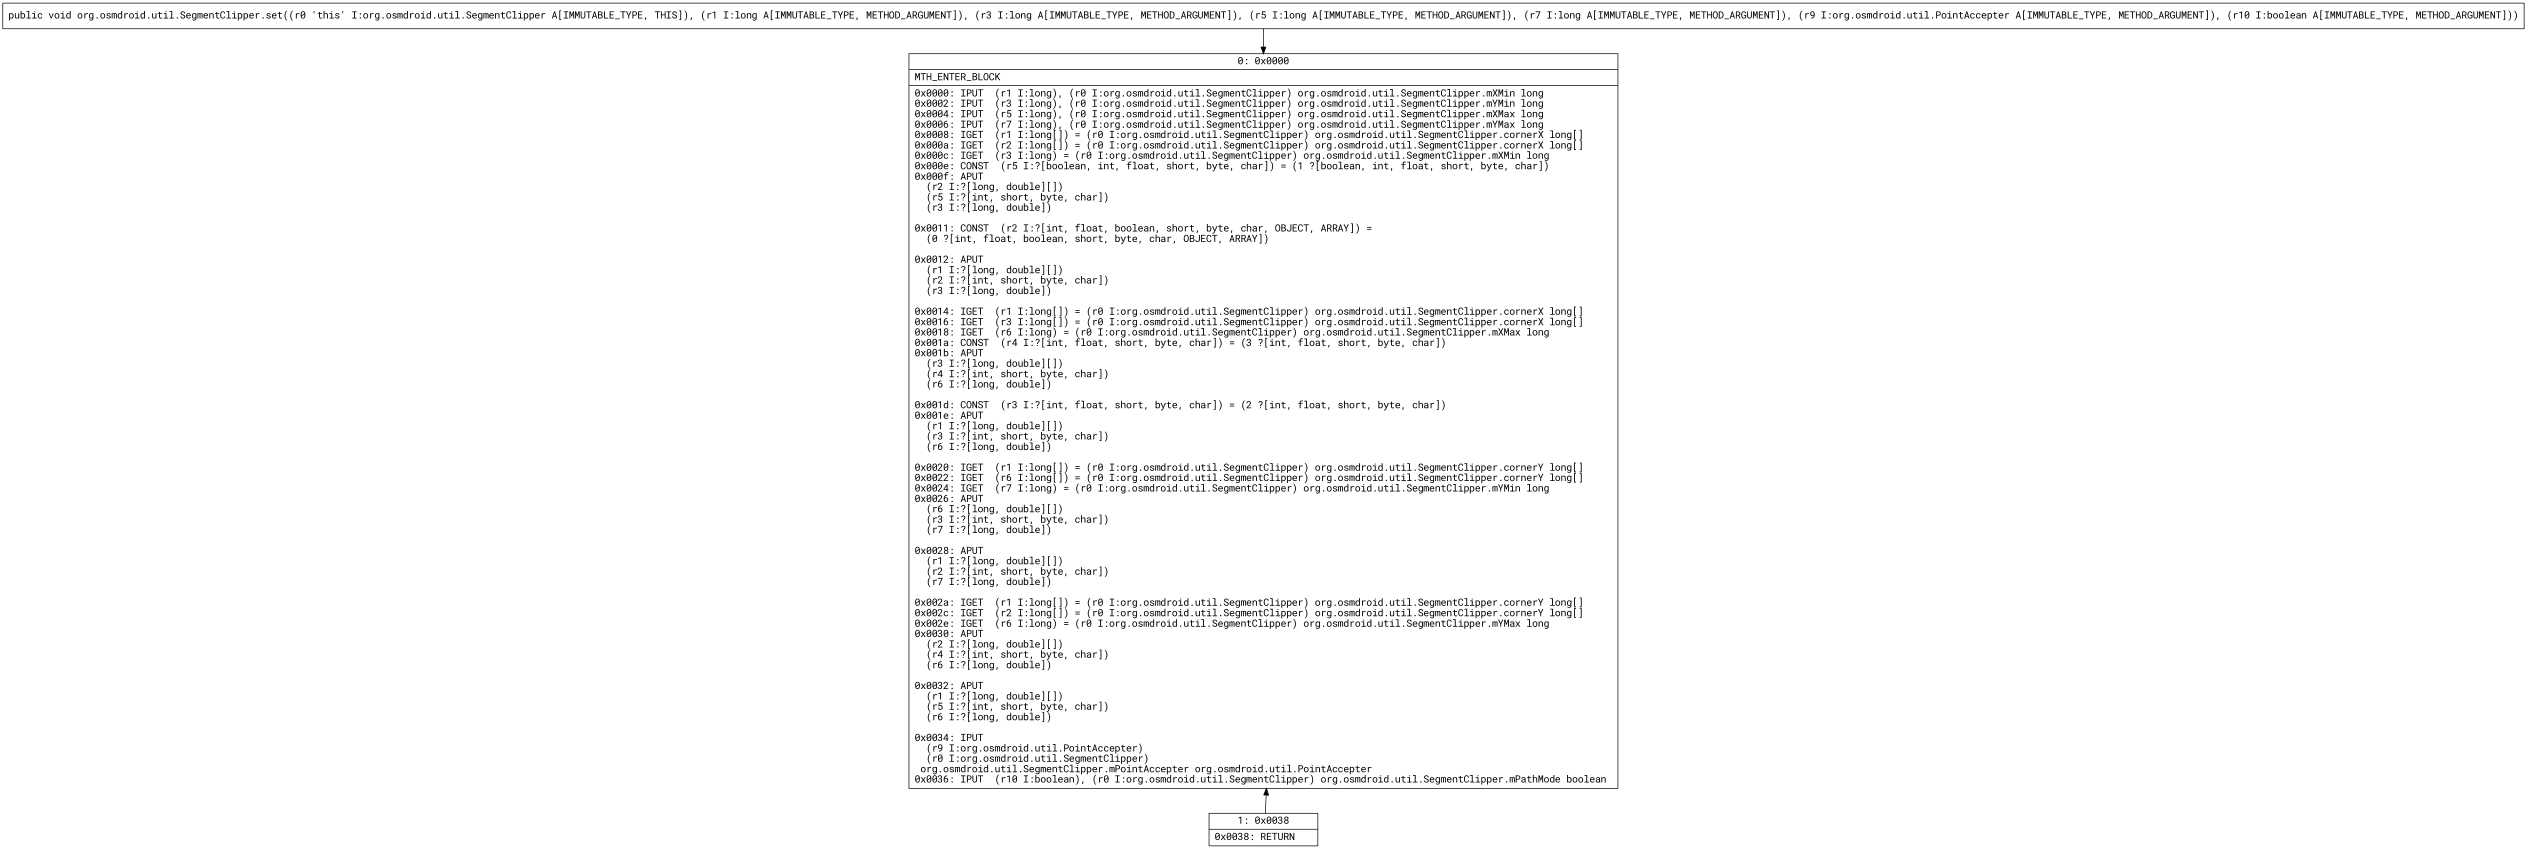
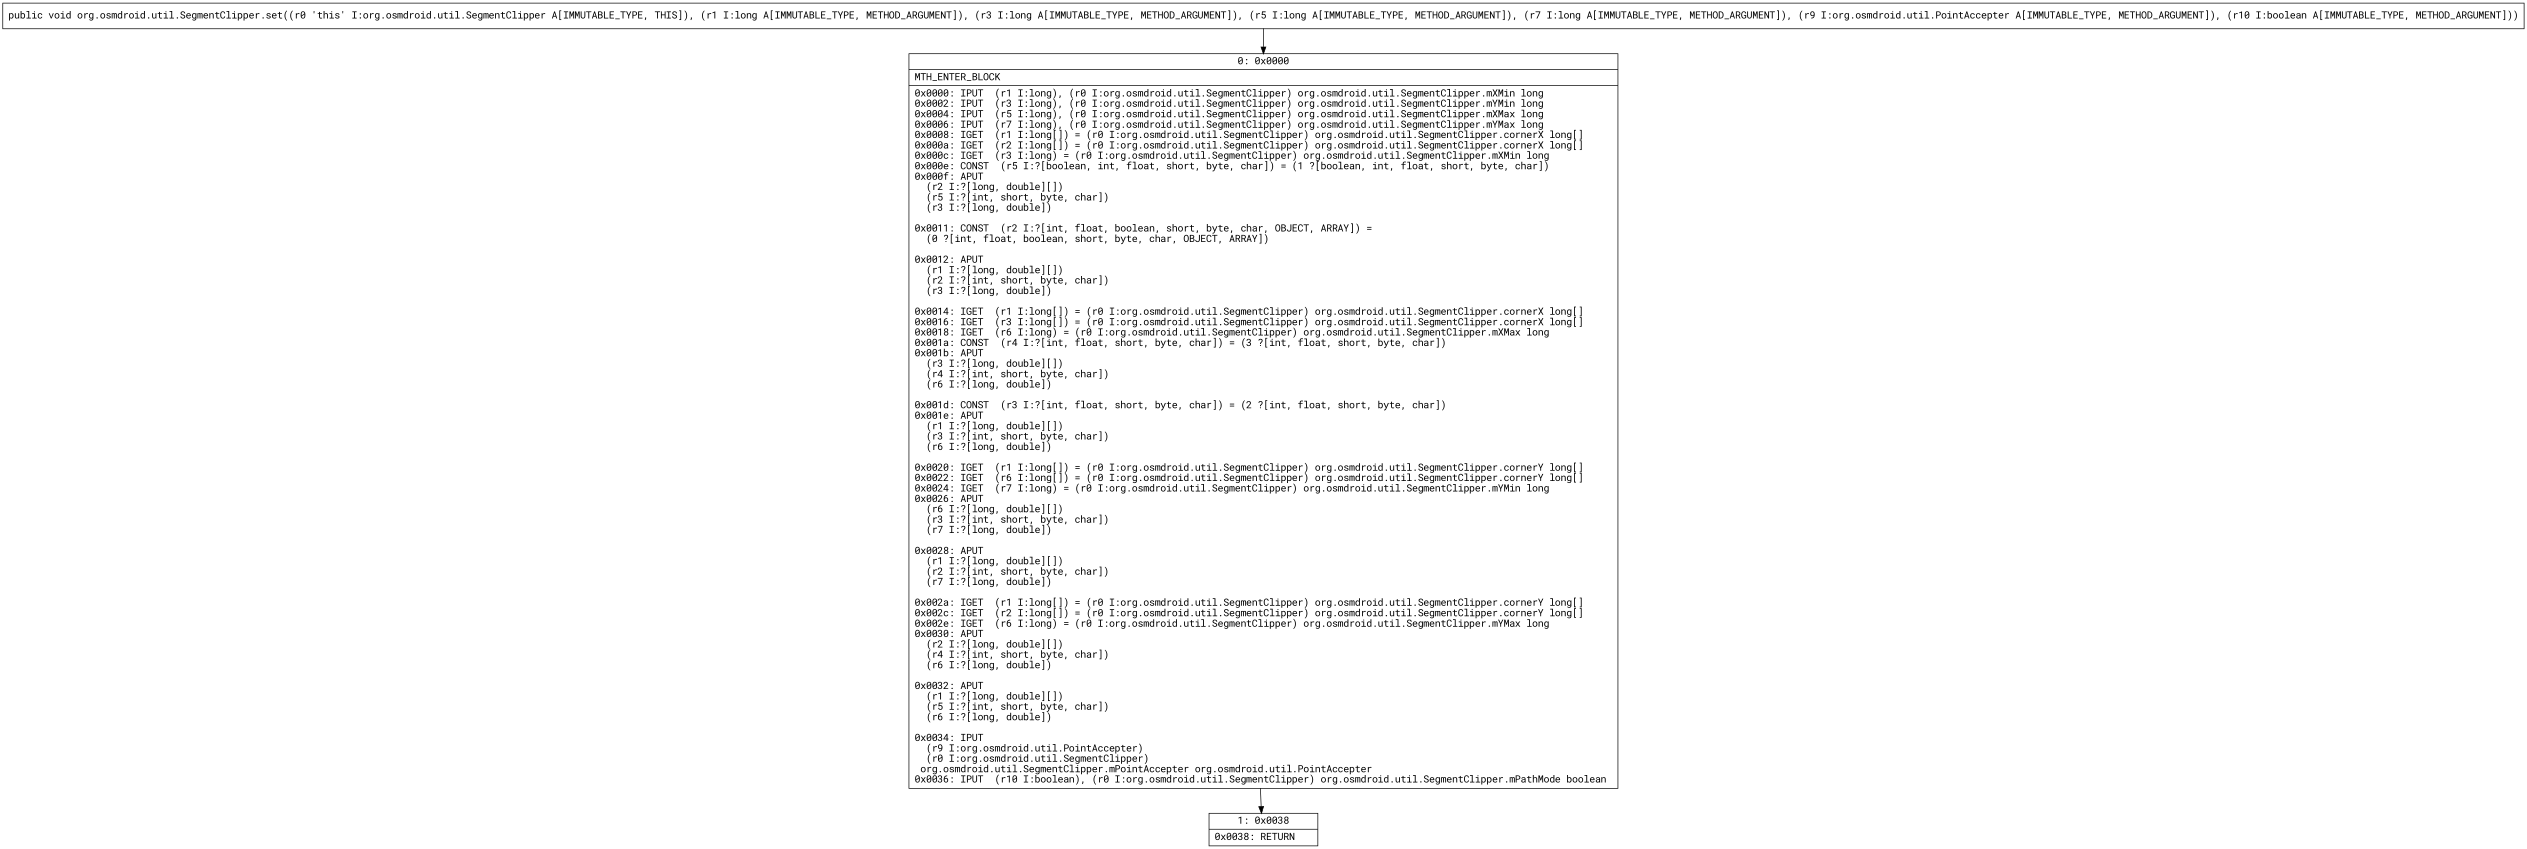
(1266, 804) -> (1261, 797)
